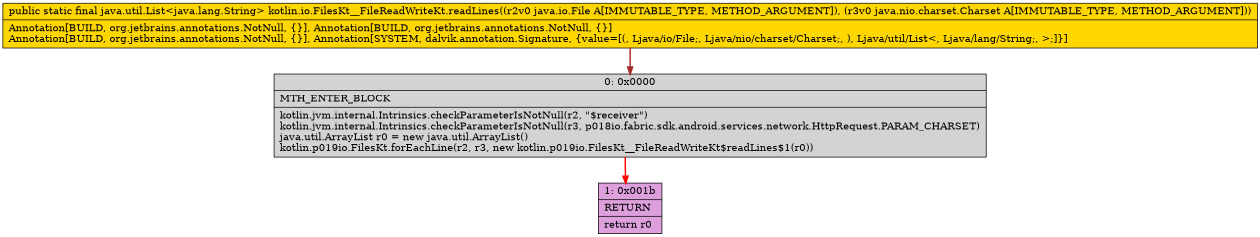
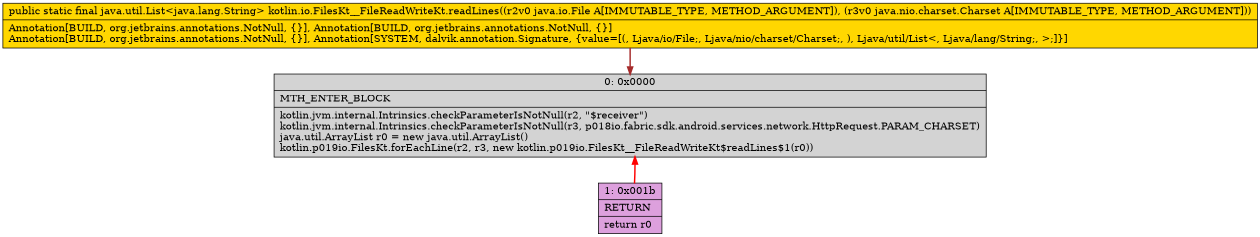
(625, 166) -> (635, 174)
